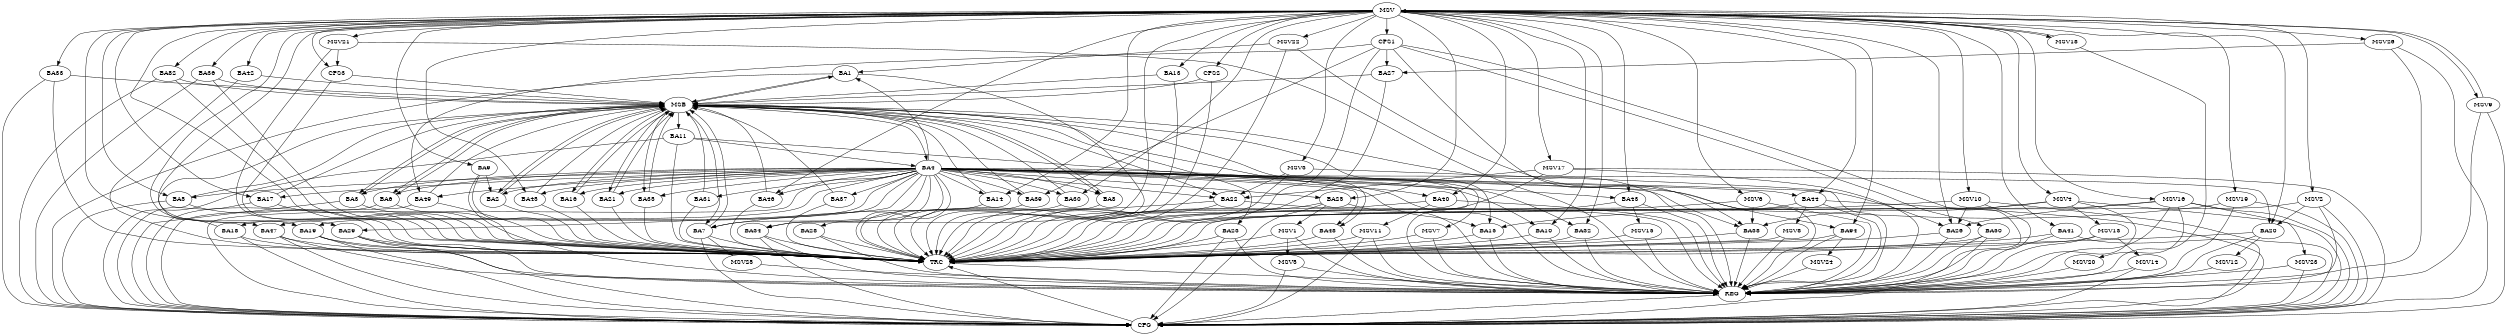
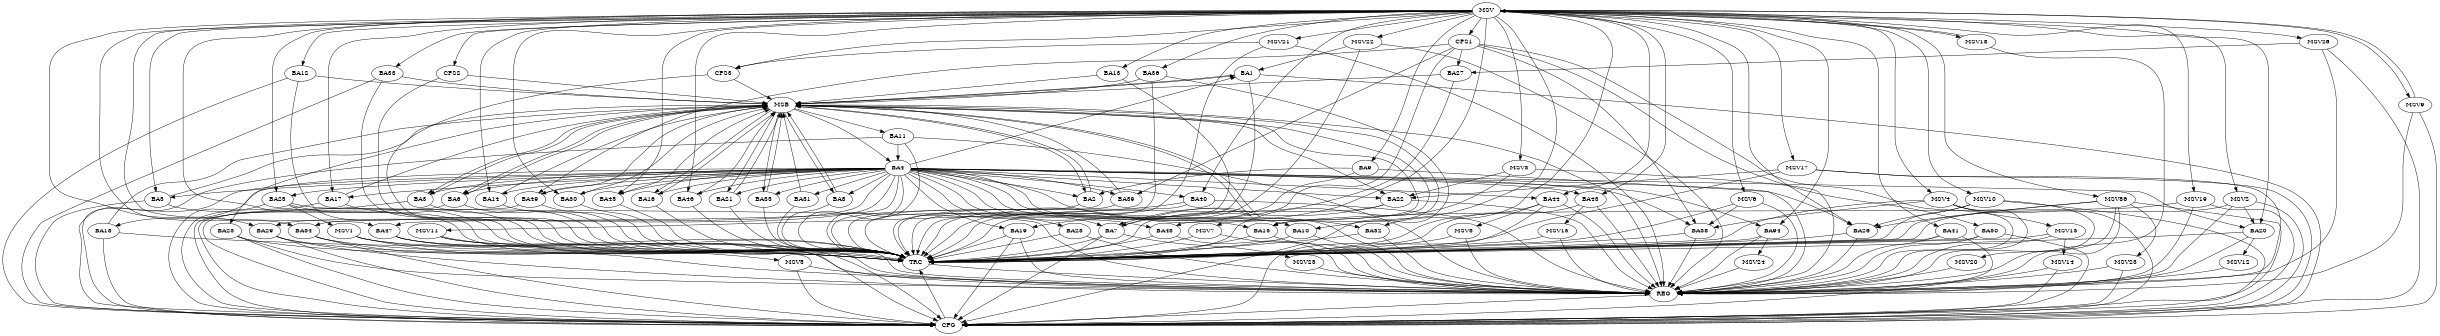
(168, 74) -> (300, 74)
(246, 74) -> none
(839, 200) -> none
(2174, 200) -> (2116, 200)
